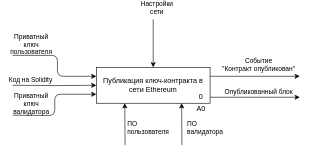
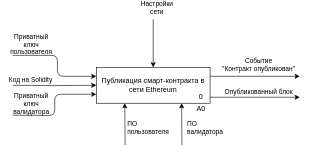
(153, 86) -> (153, 86)
